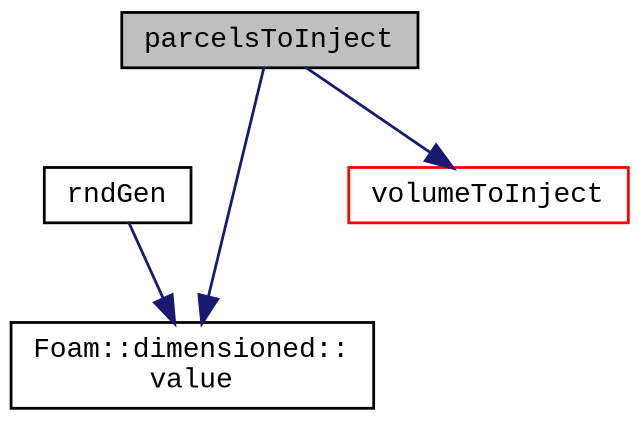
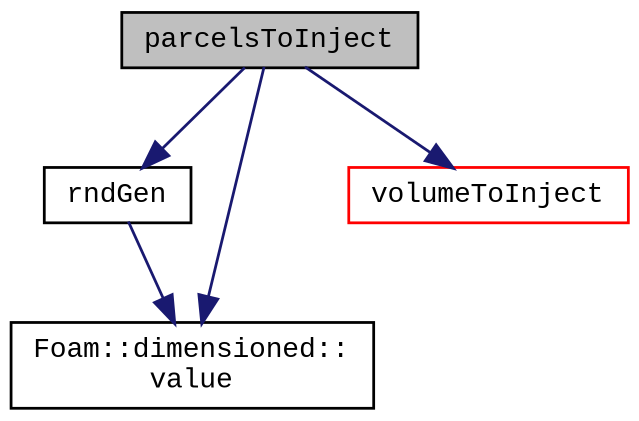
none -> (203, 108)
